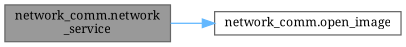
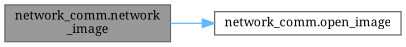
(88, 23) -> (88, 23)
